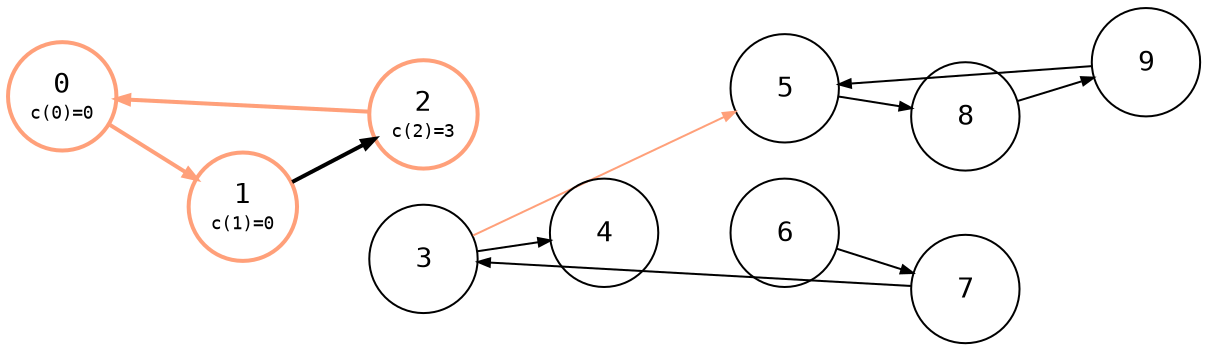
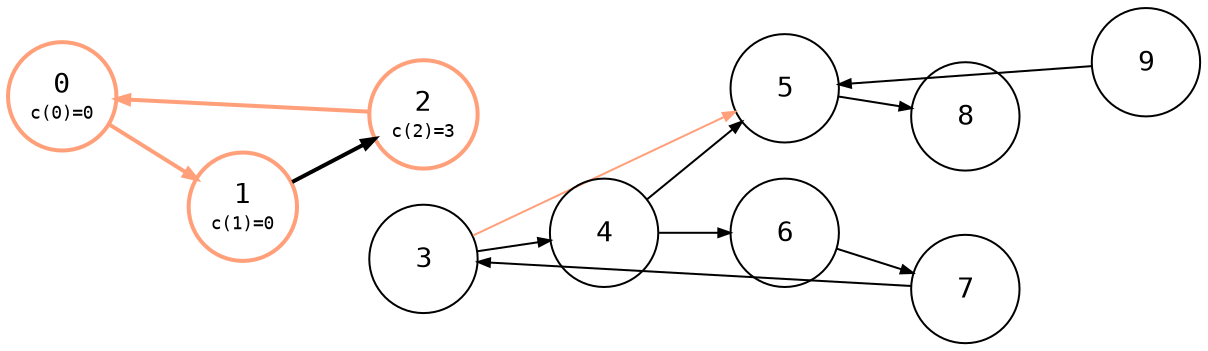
(1050, 91) -> none
none -> (690, 164)
none -> (689, 233)
